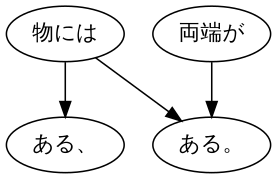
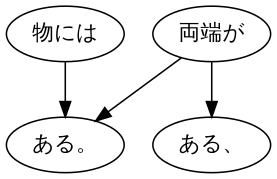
(65, 82) -> (212, 82)
